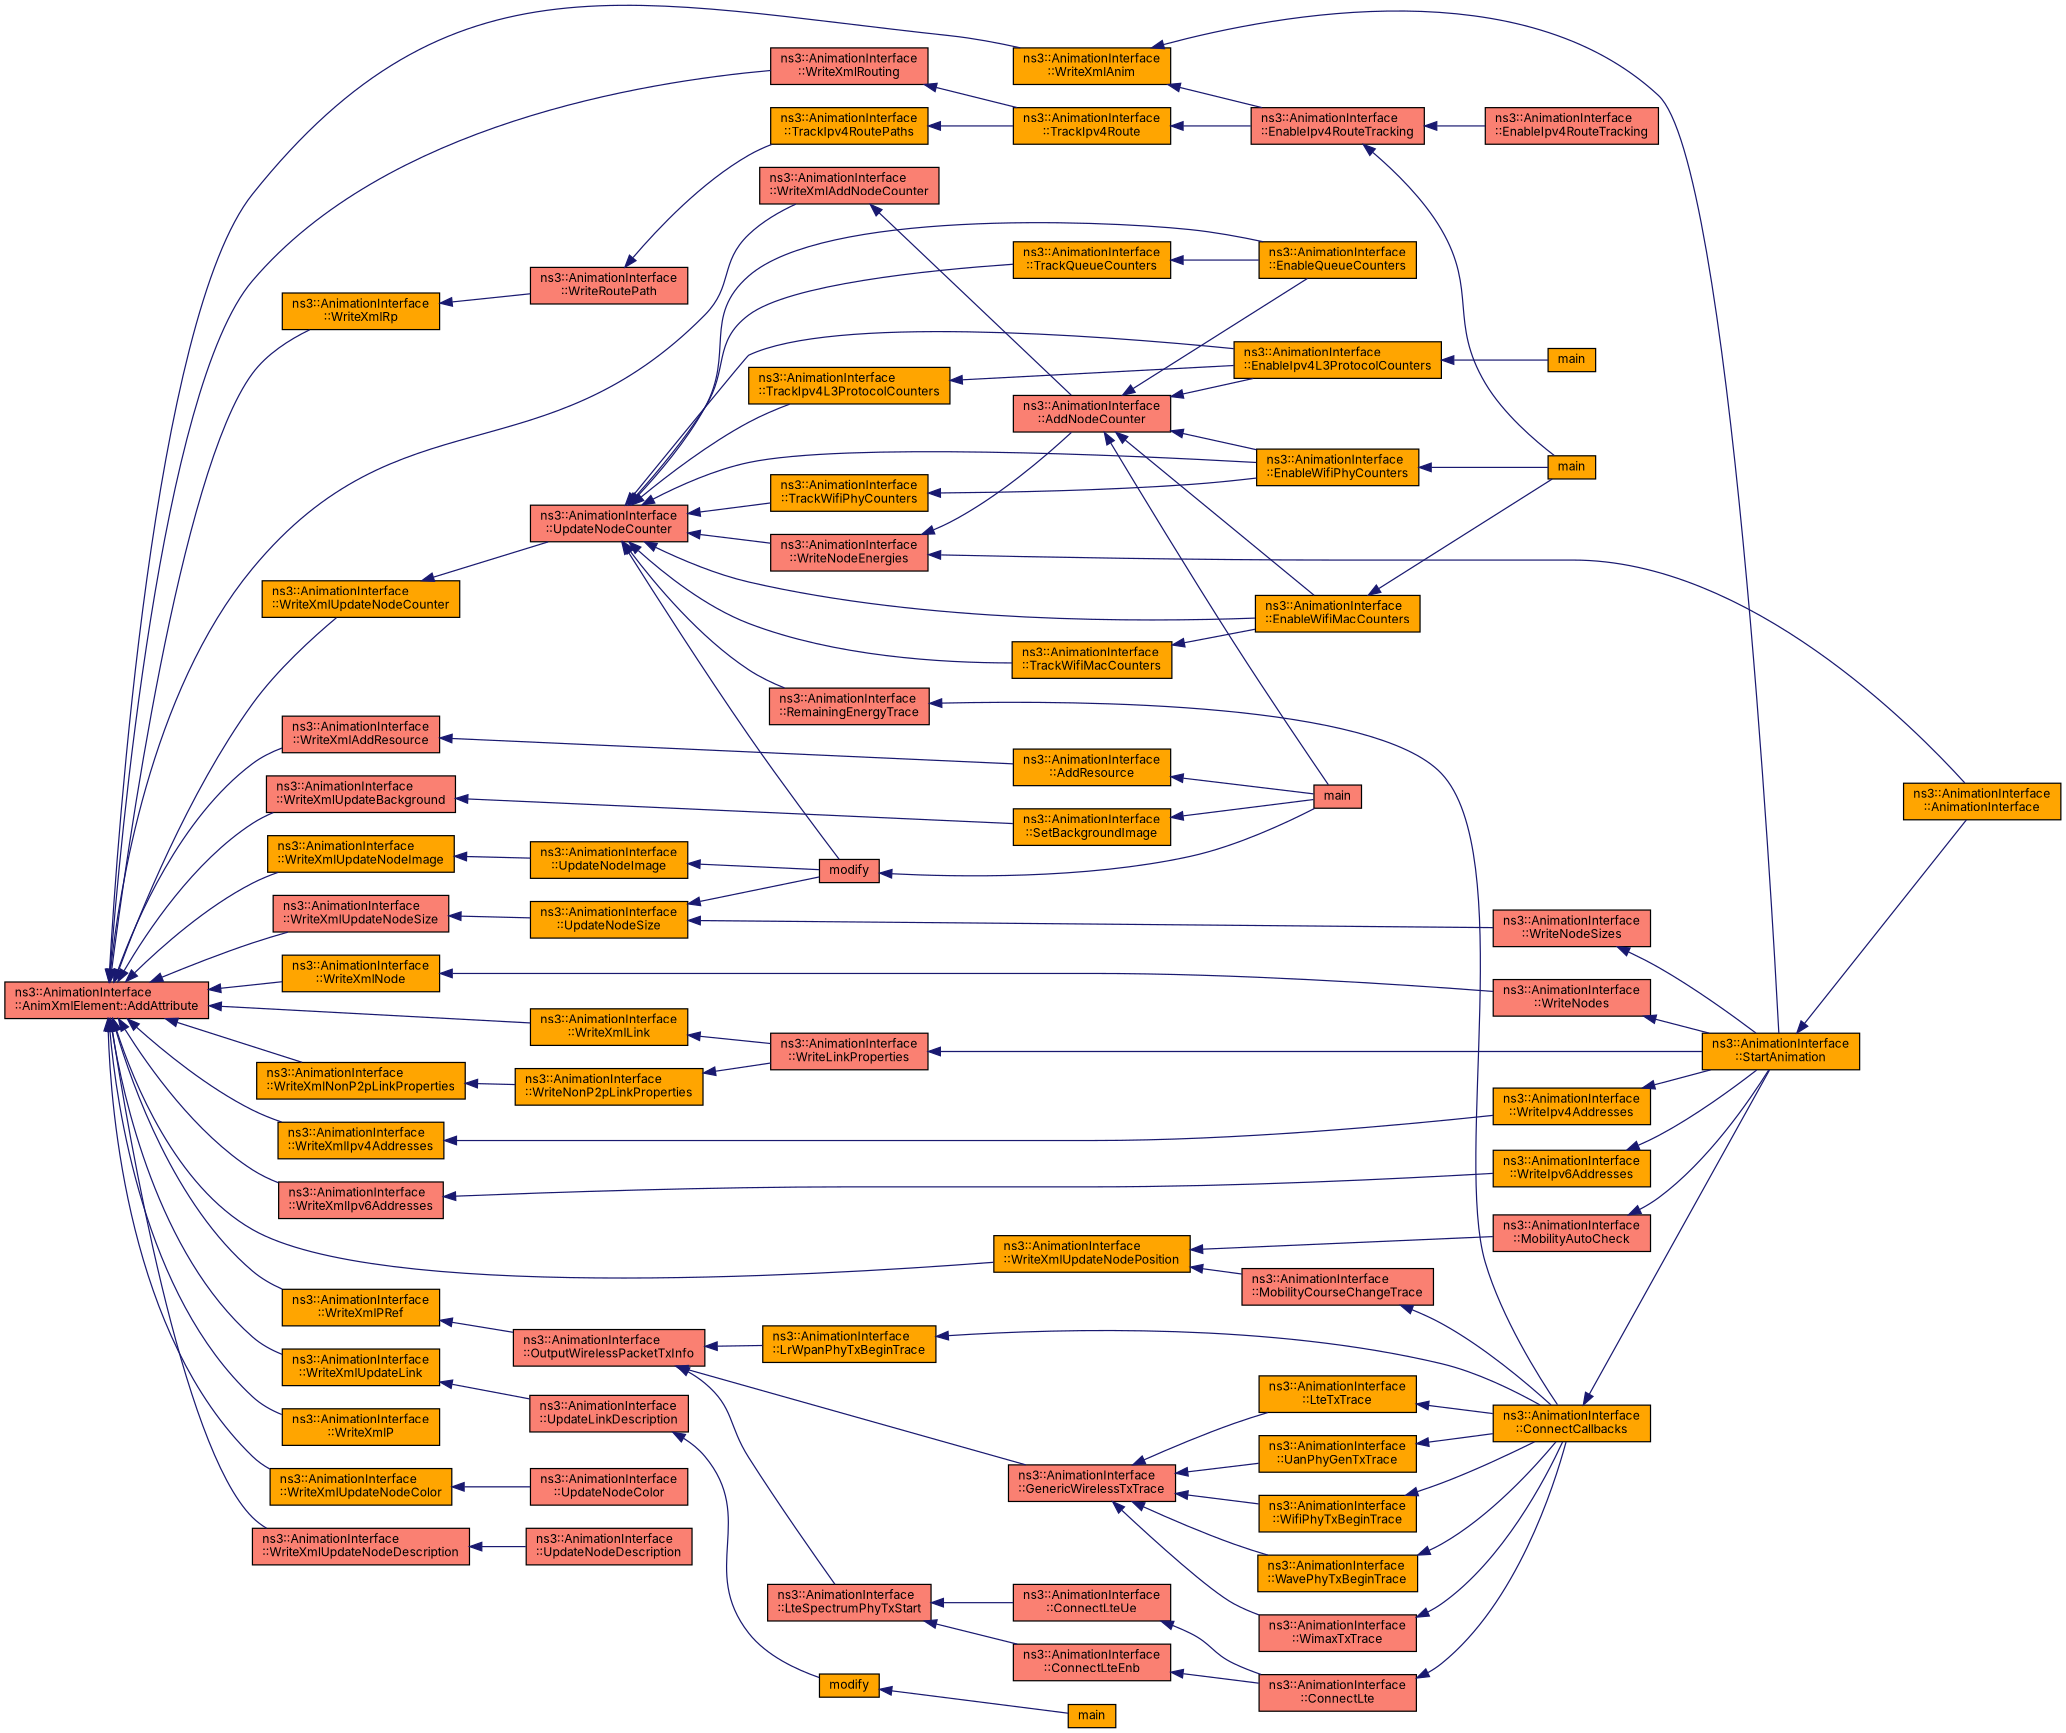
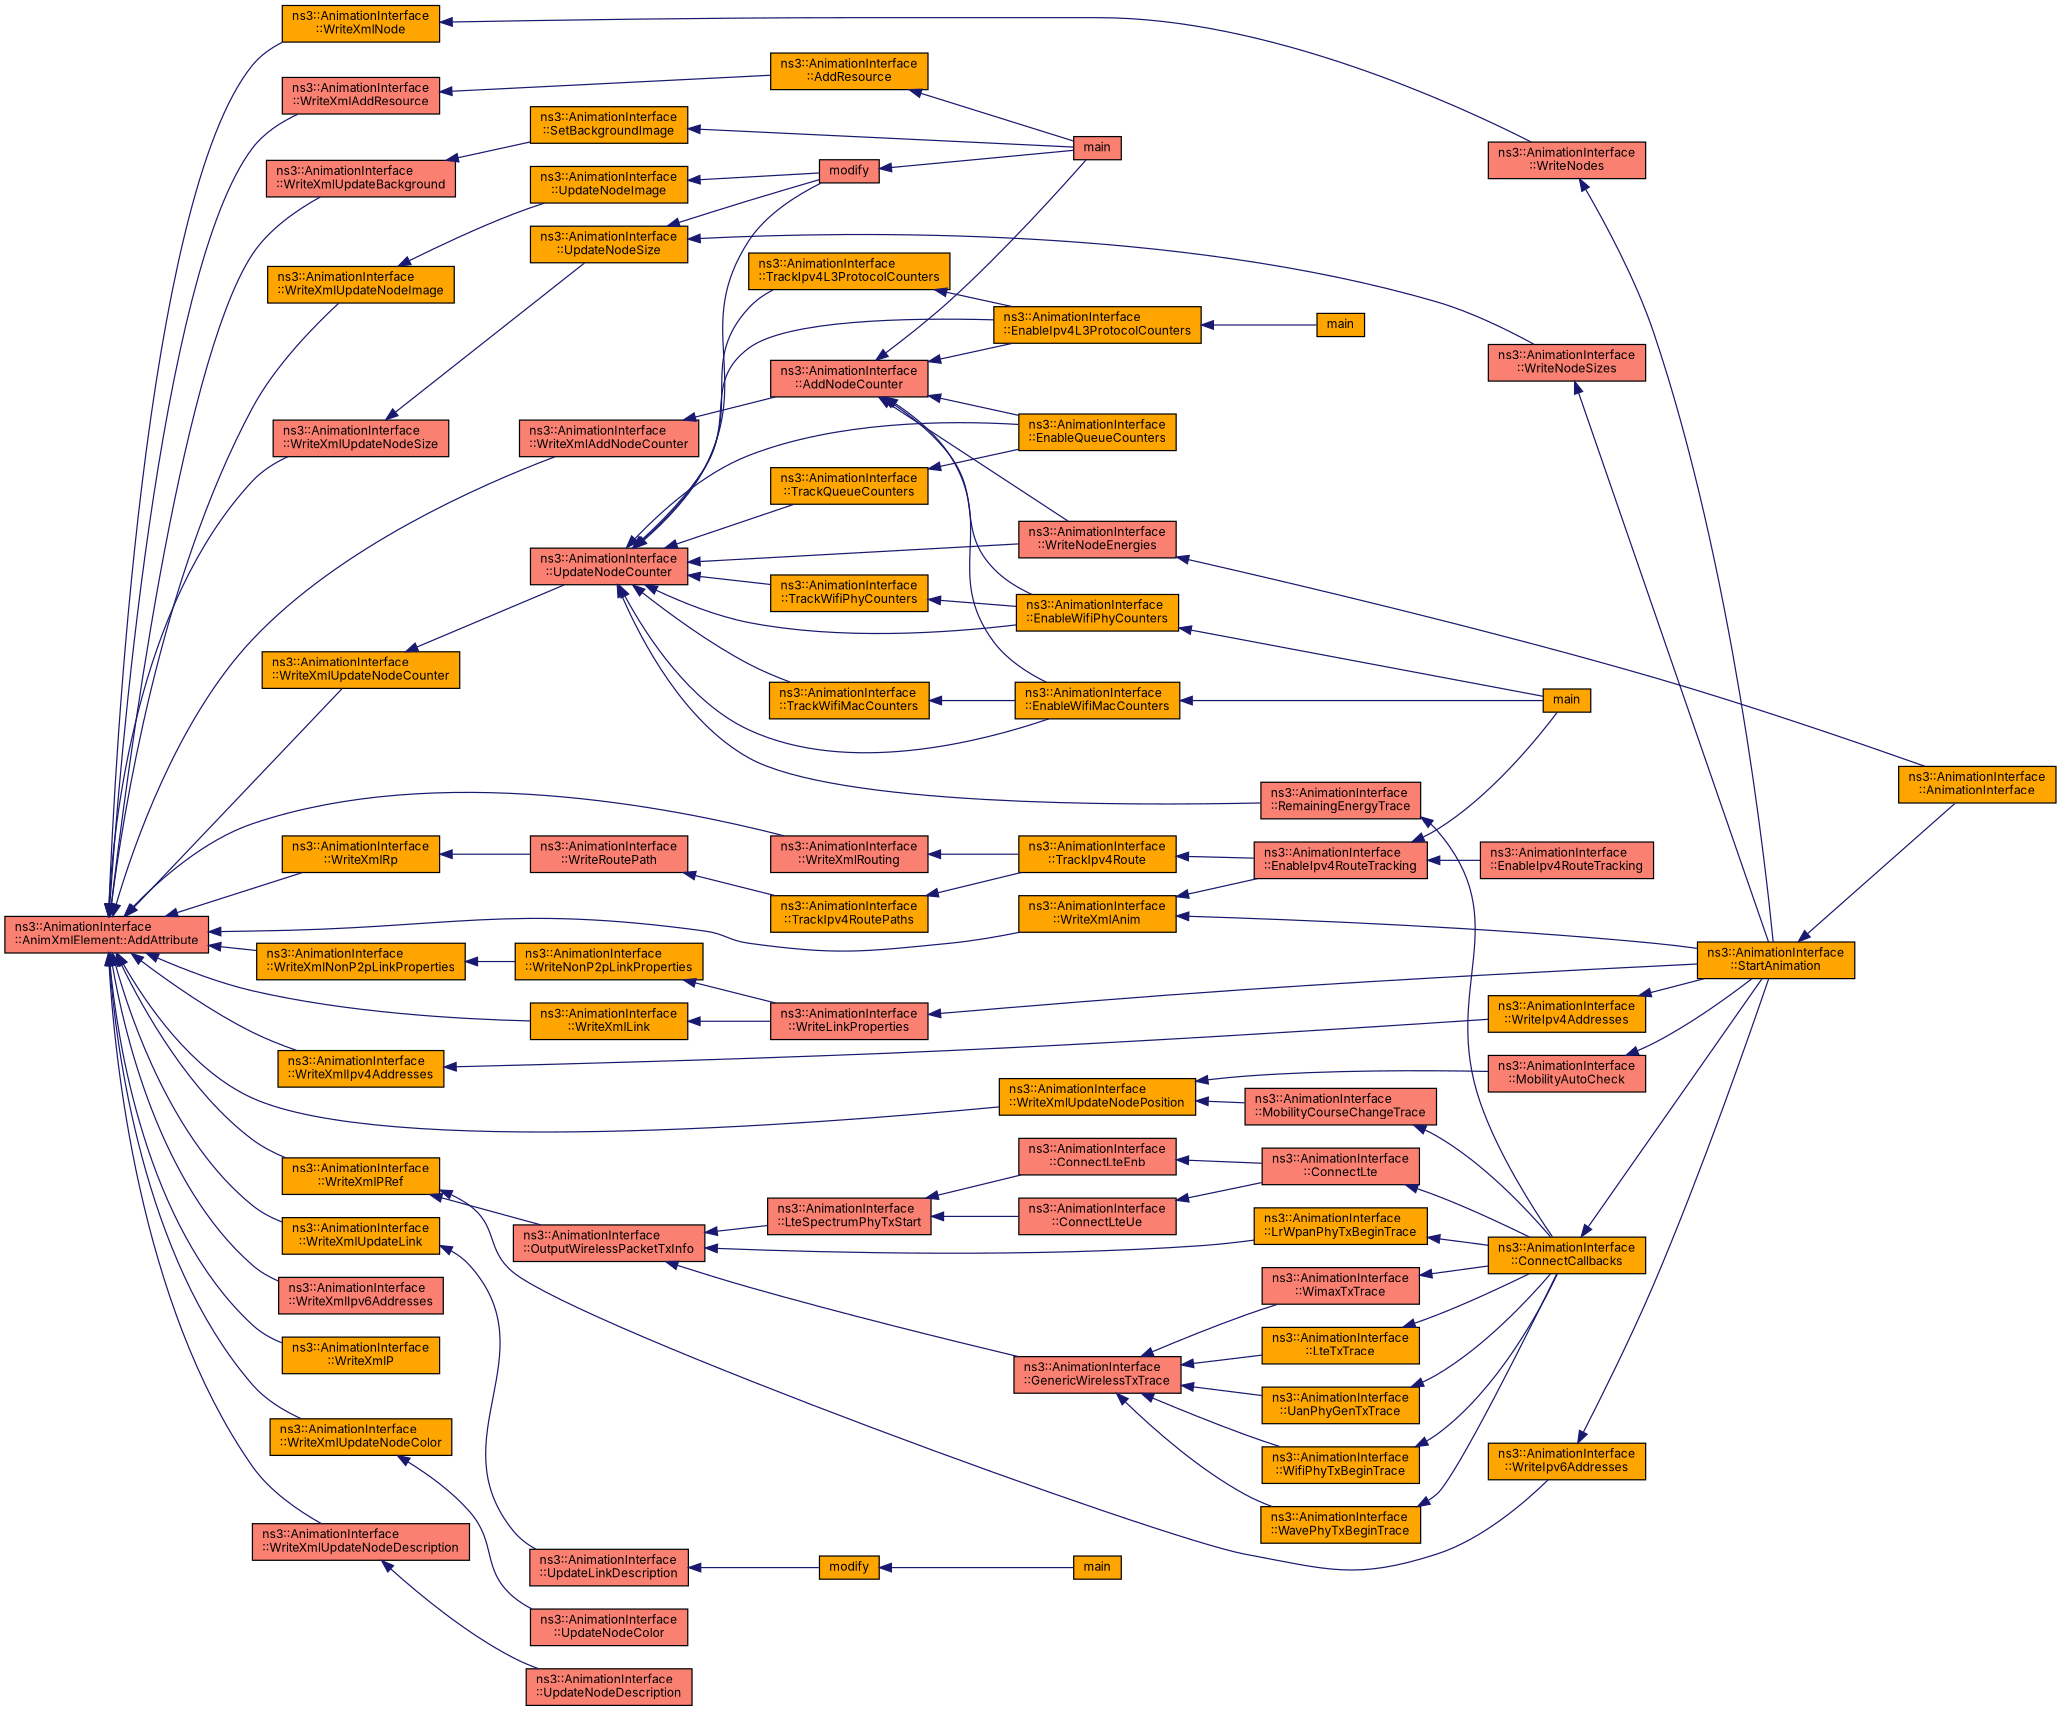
(1010, 484) -> (983, 465)
(974, 1187) -> (980, 1467)
